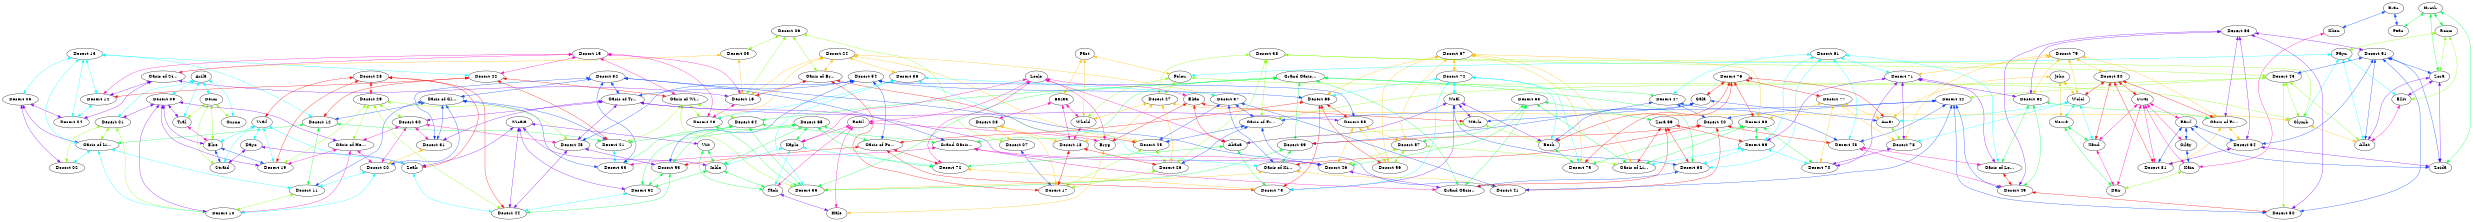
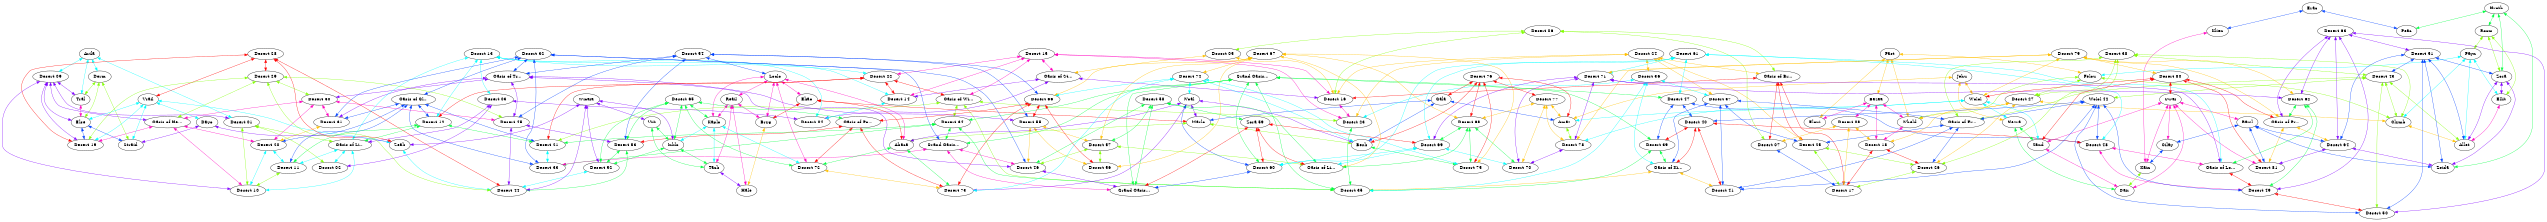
(1953, 99) -> (2099, 99)
(886, 110) -> (740, 67)
none -> (1773, 112)
(234, 122) -> none
none -> (1815, 122)
